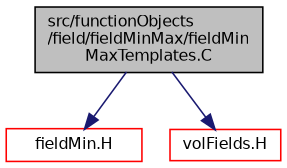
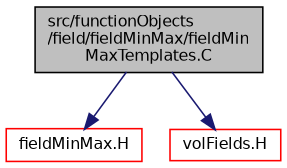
(74, 145) -> (74, 145)
